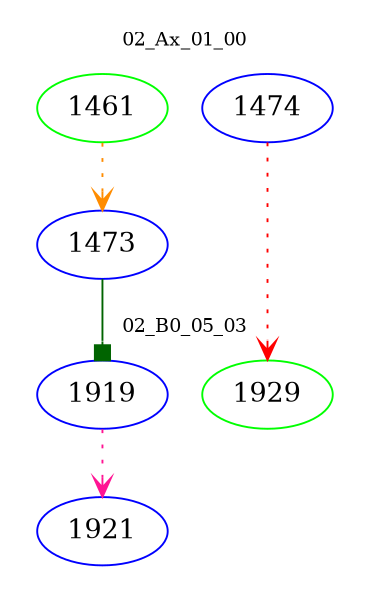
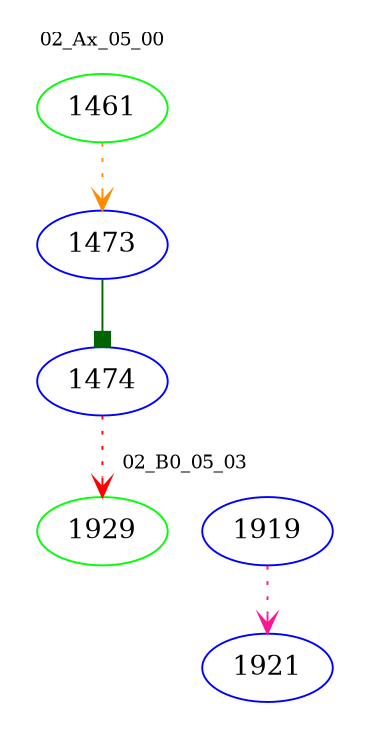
(185, 41) -> (102, 41)
(102, 321) -> (102, 304)
